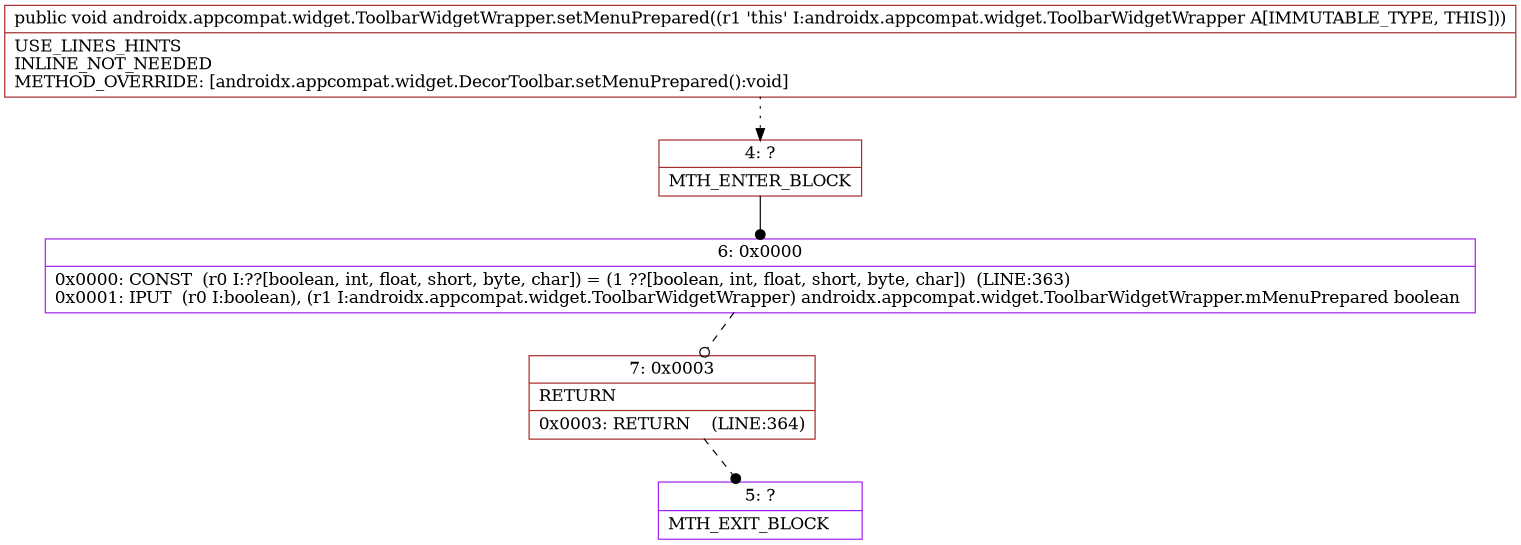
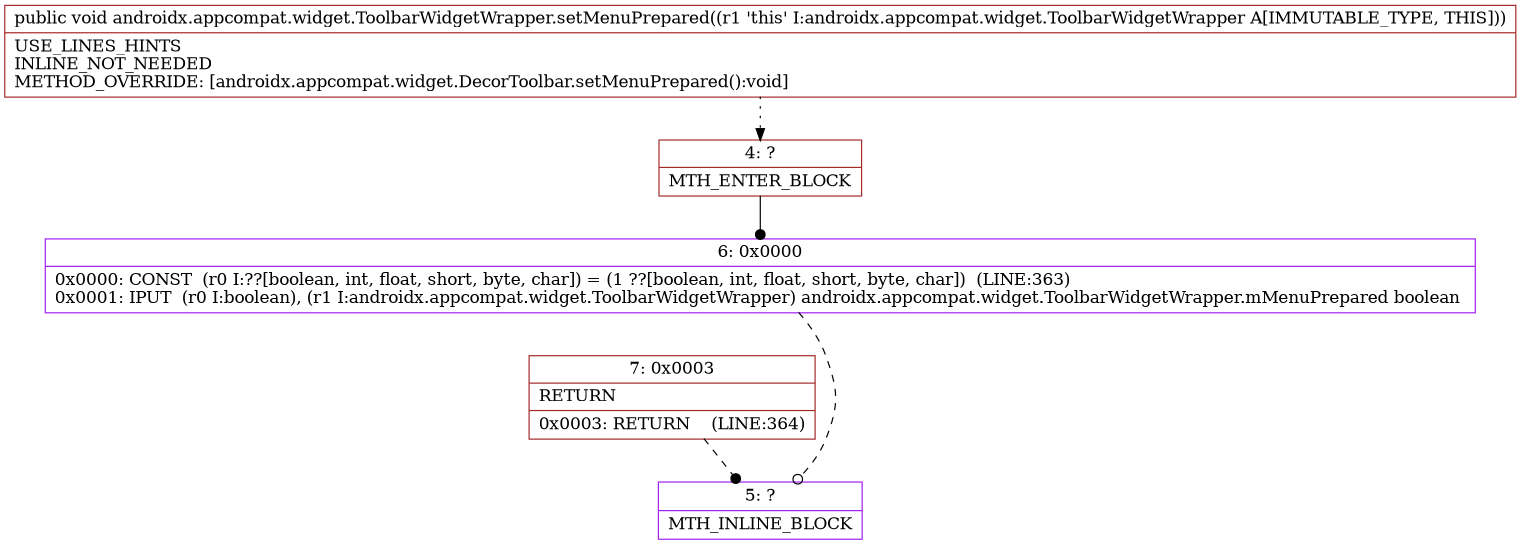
(721, 330) -> (835, 394)
(749, 524) -> (760, 524)
